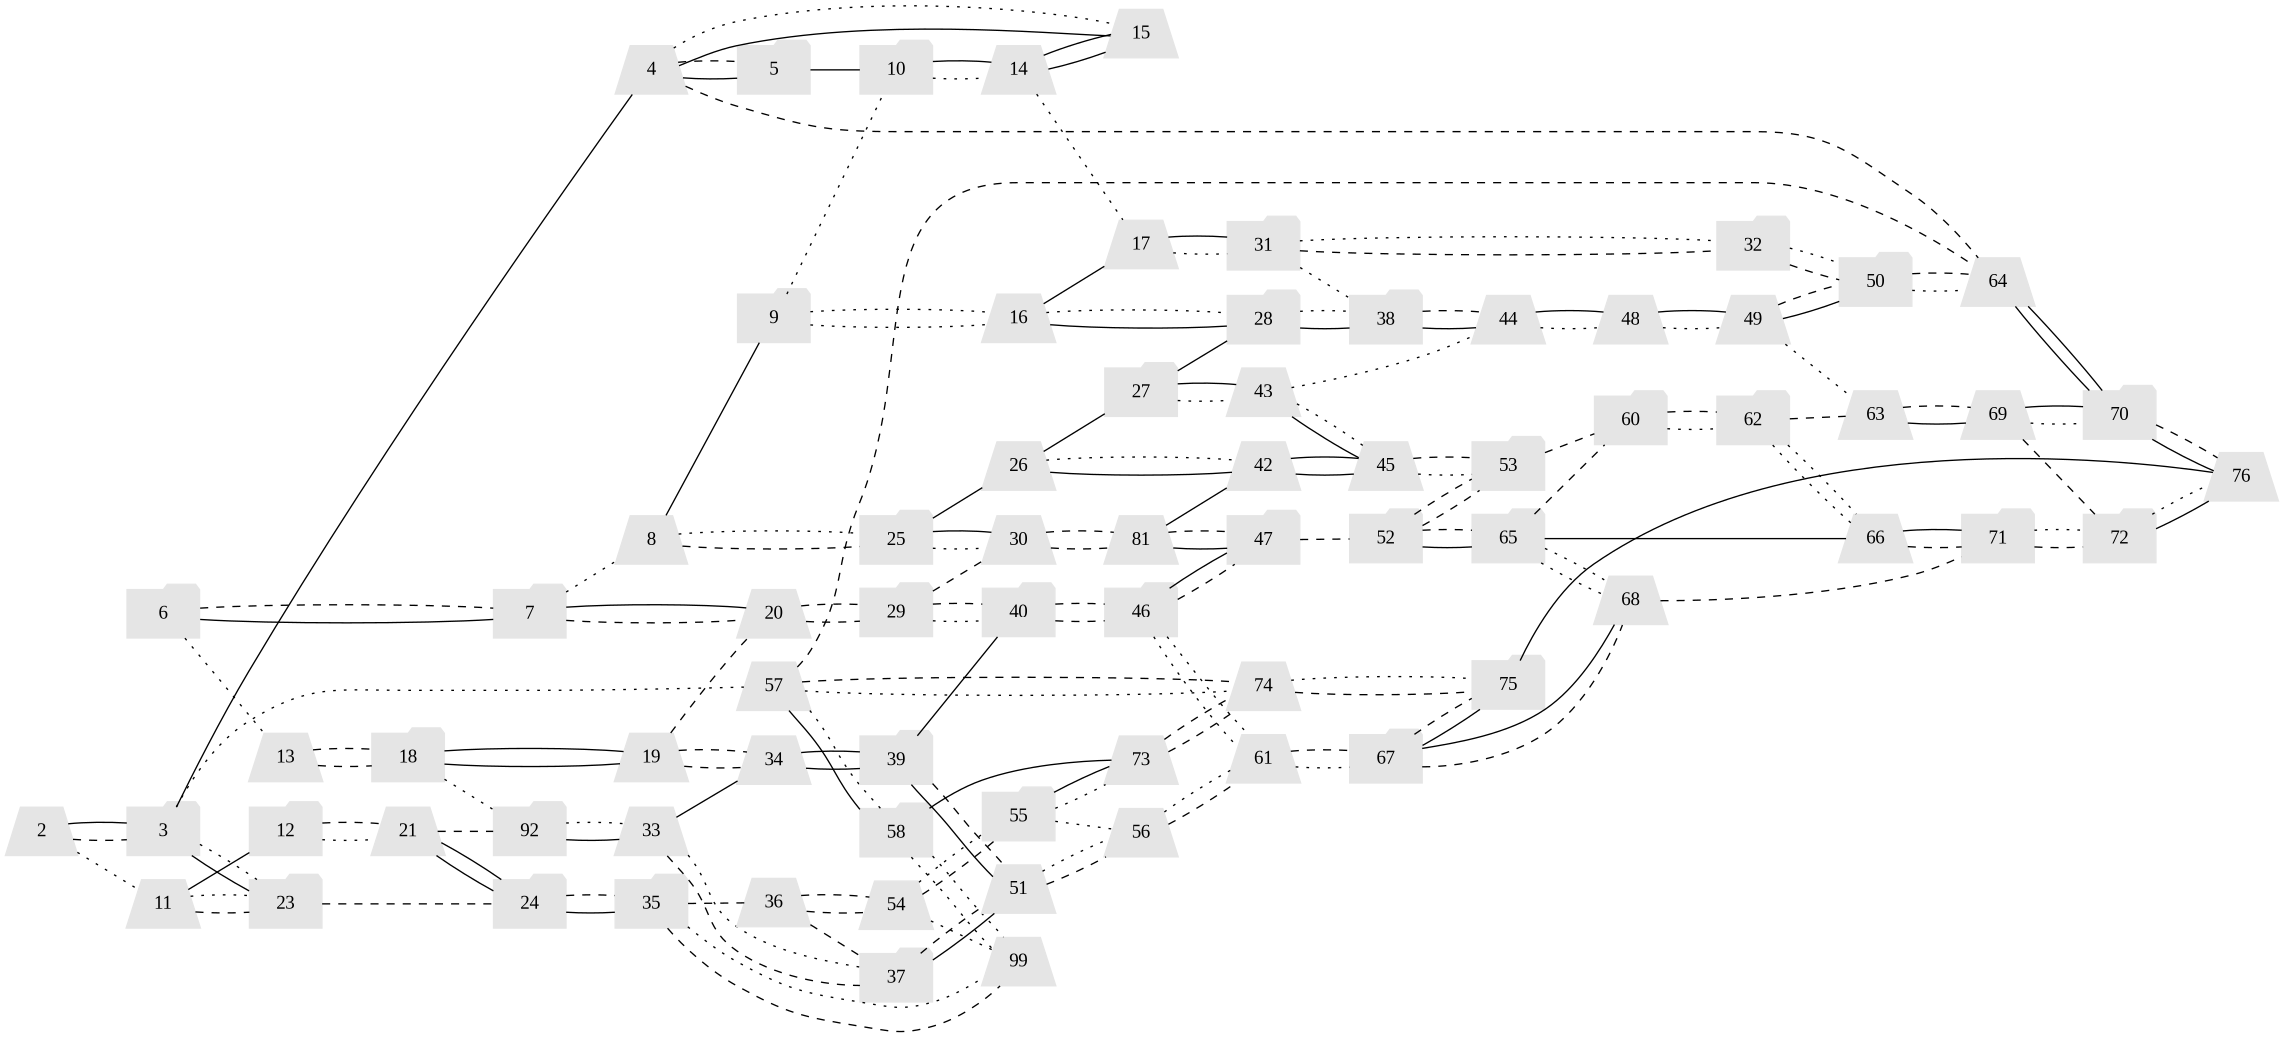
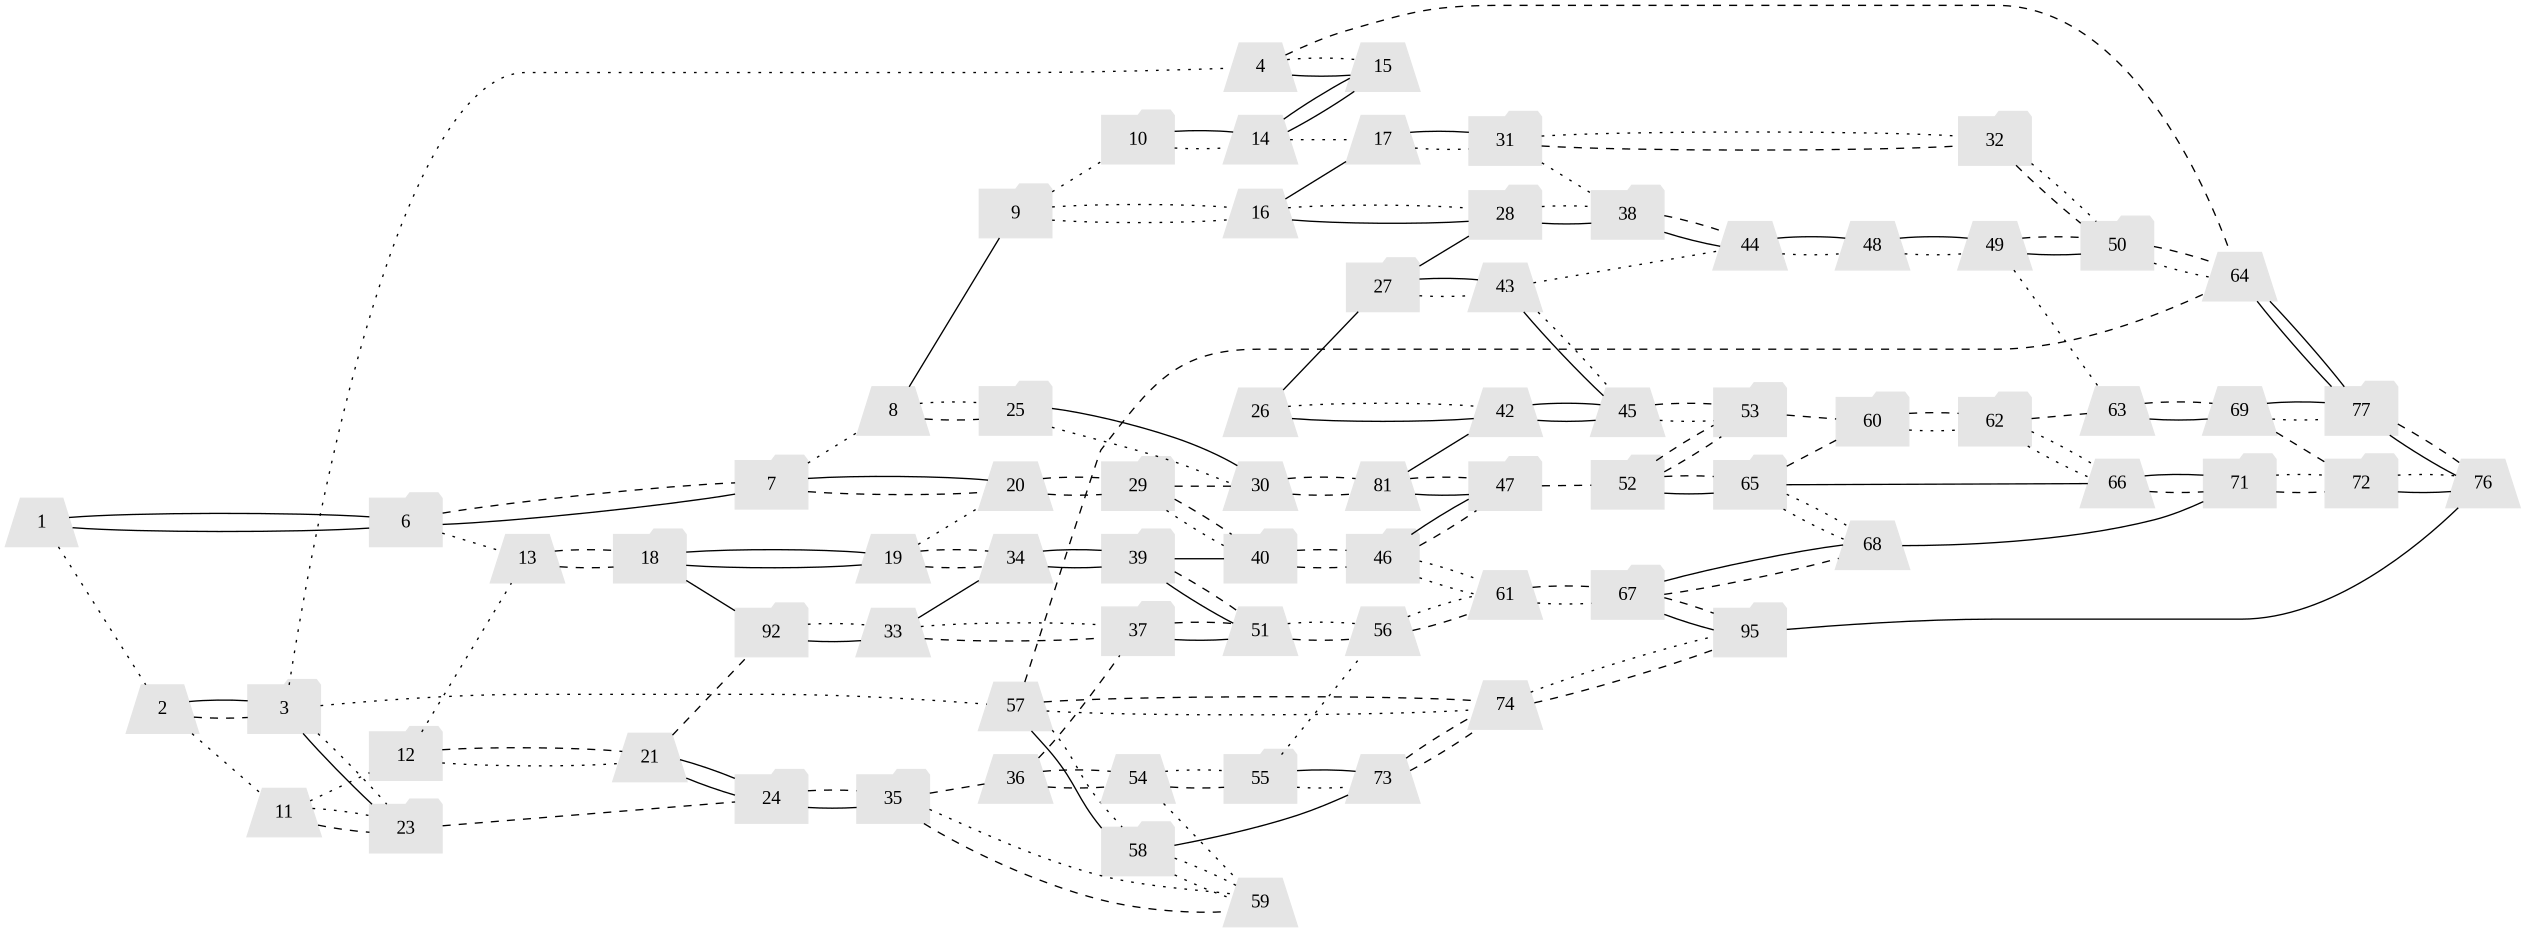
(774, 70) -> none
(2120, 415) -> (2361, 411)
(392, 443) -> (539, 73)
(958, 503) -> none
none -> (42, 522)
(1813, 592) -> (2055, 537)
none -> (467, 658)
(712, 680) -> (949, 526)
(1508, 685) -> (1750, 633)
(469, 794) -> (711, 596)
(208, 878) -> (340, 787)
(1019, 962) -> (1260, 903)
